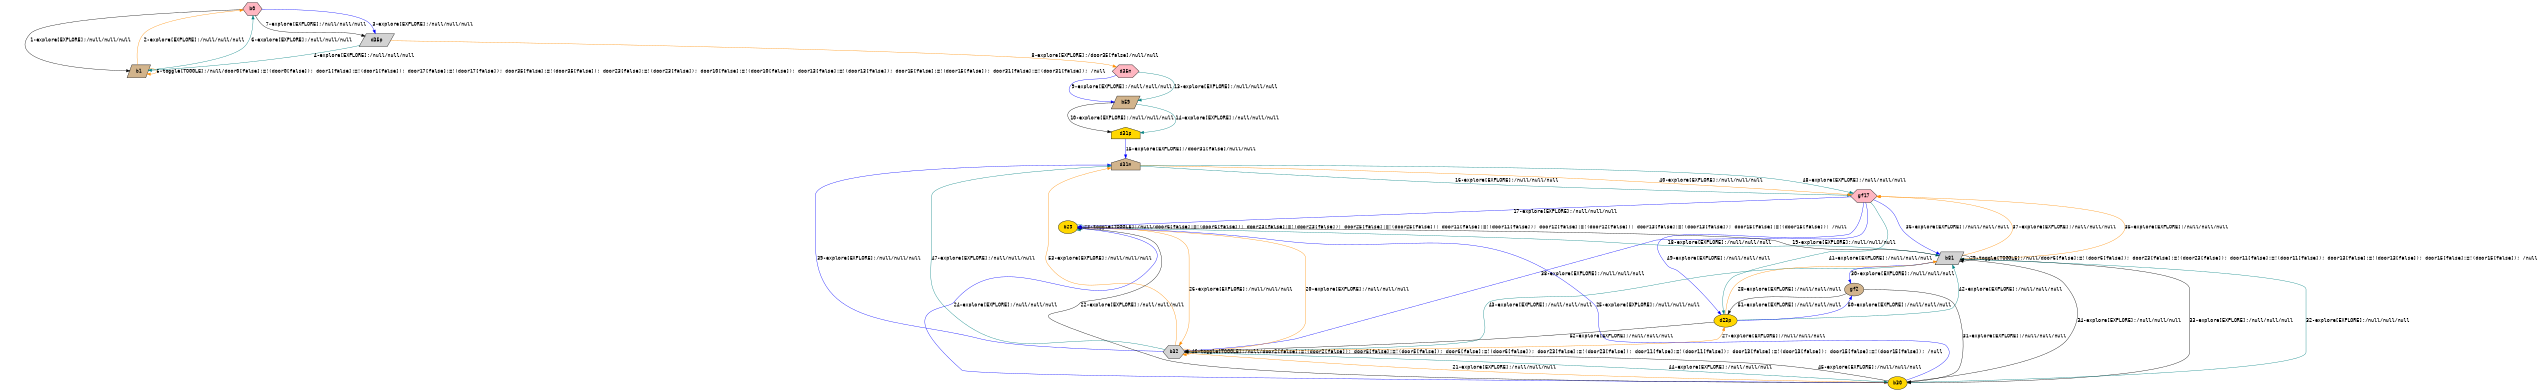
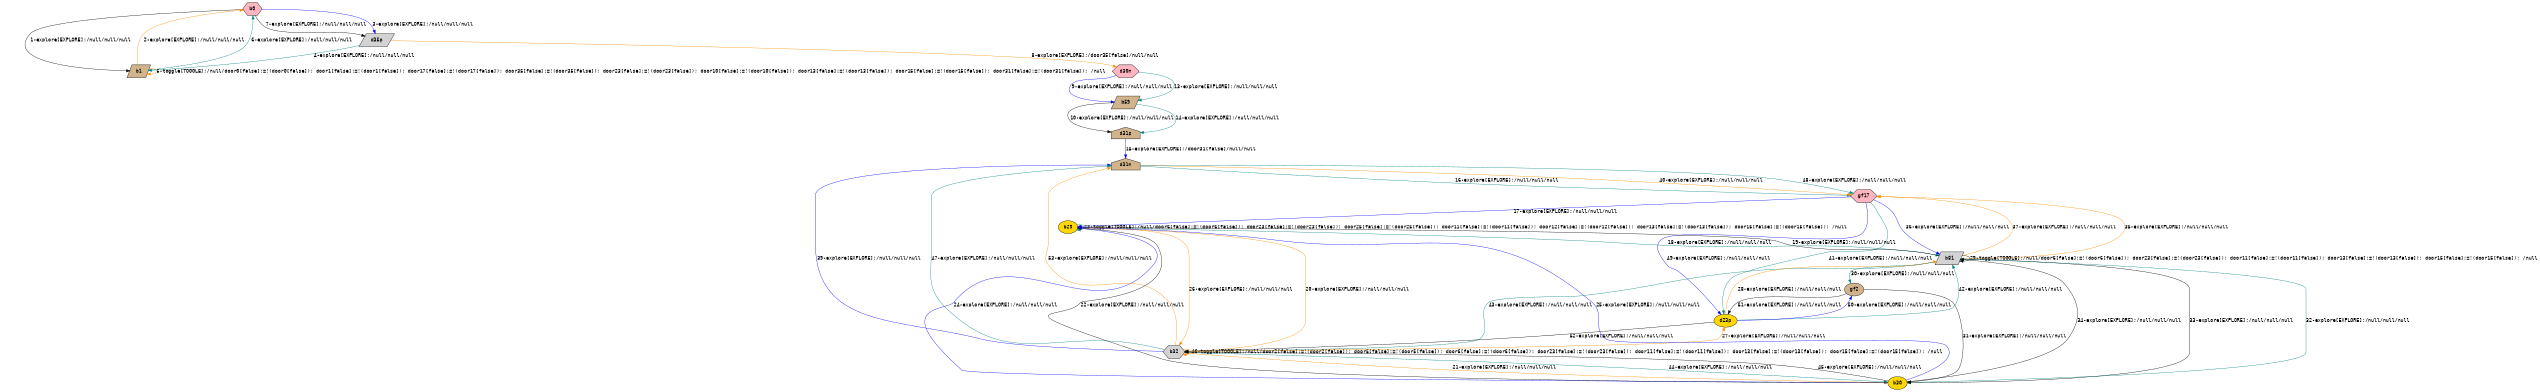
(1126, 71) -> (1126, 71)
(1126, 134) -> (1126, 134)
(1889, 266) -> (1889, 266)
(1534, 273) -> none
